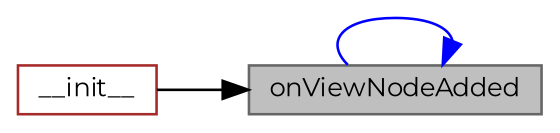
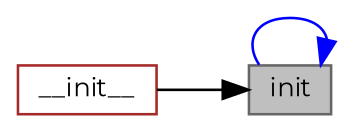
(395, 90) -> (290, 90)
